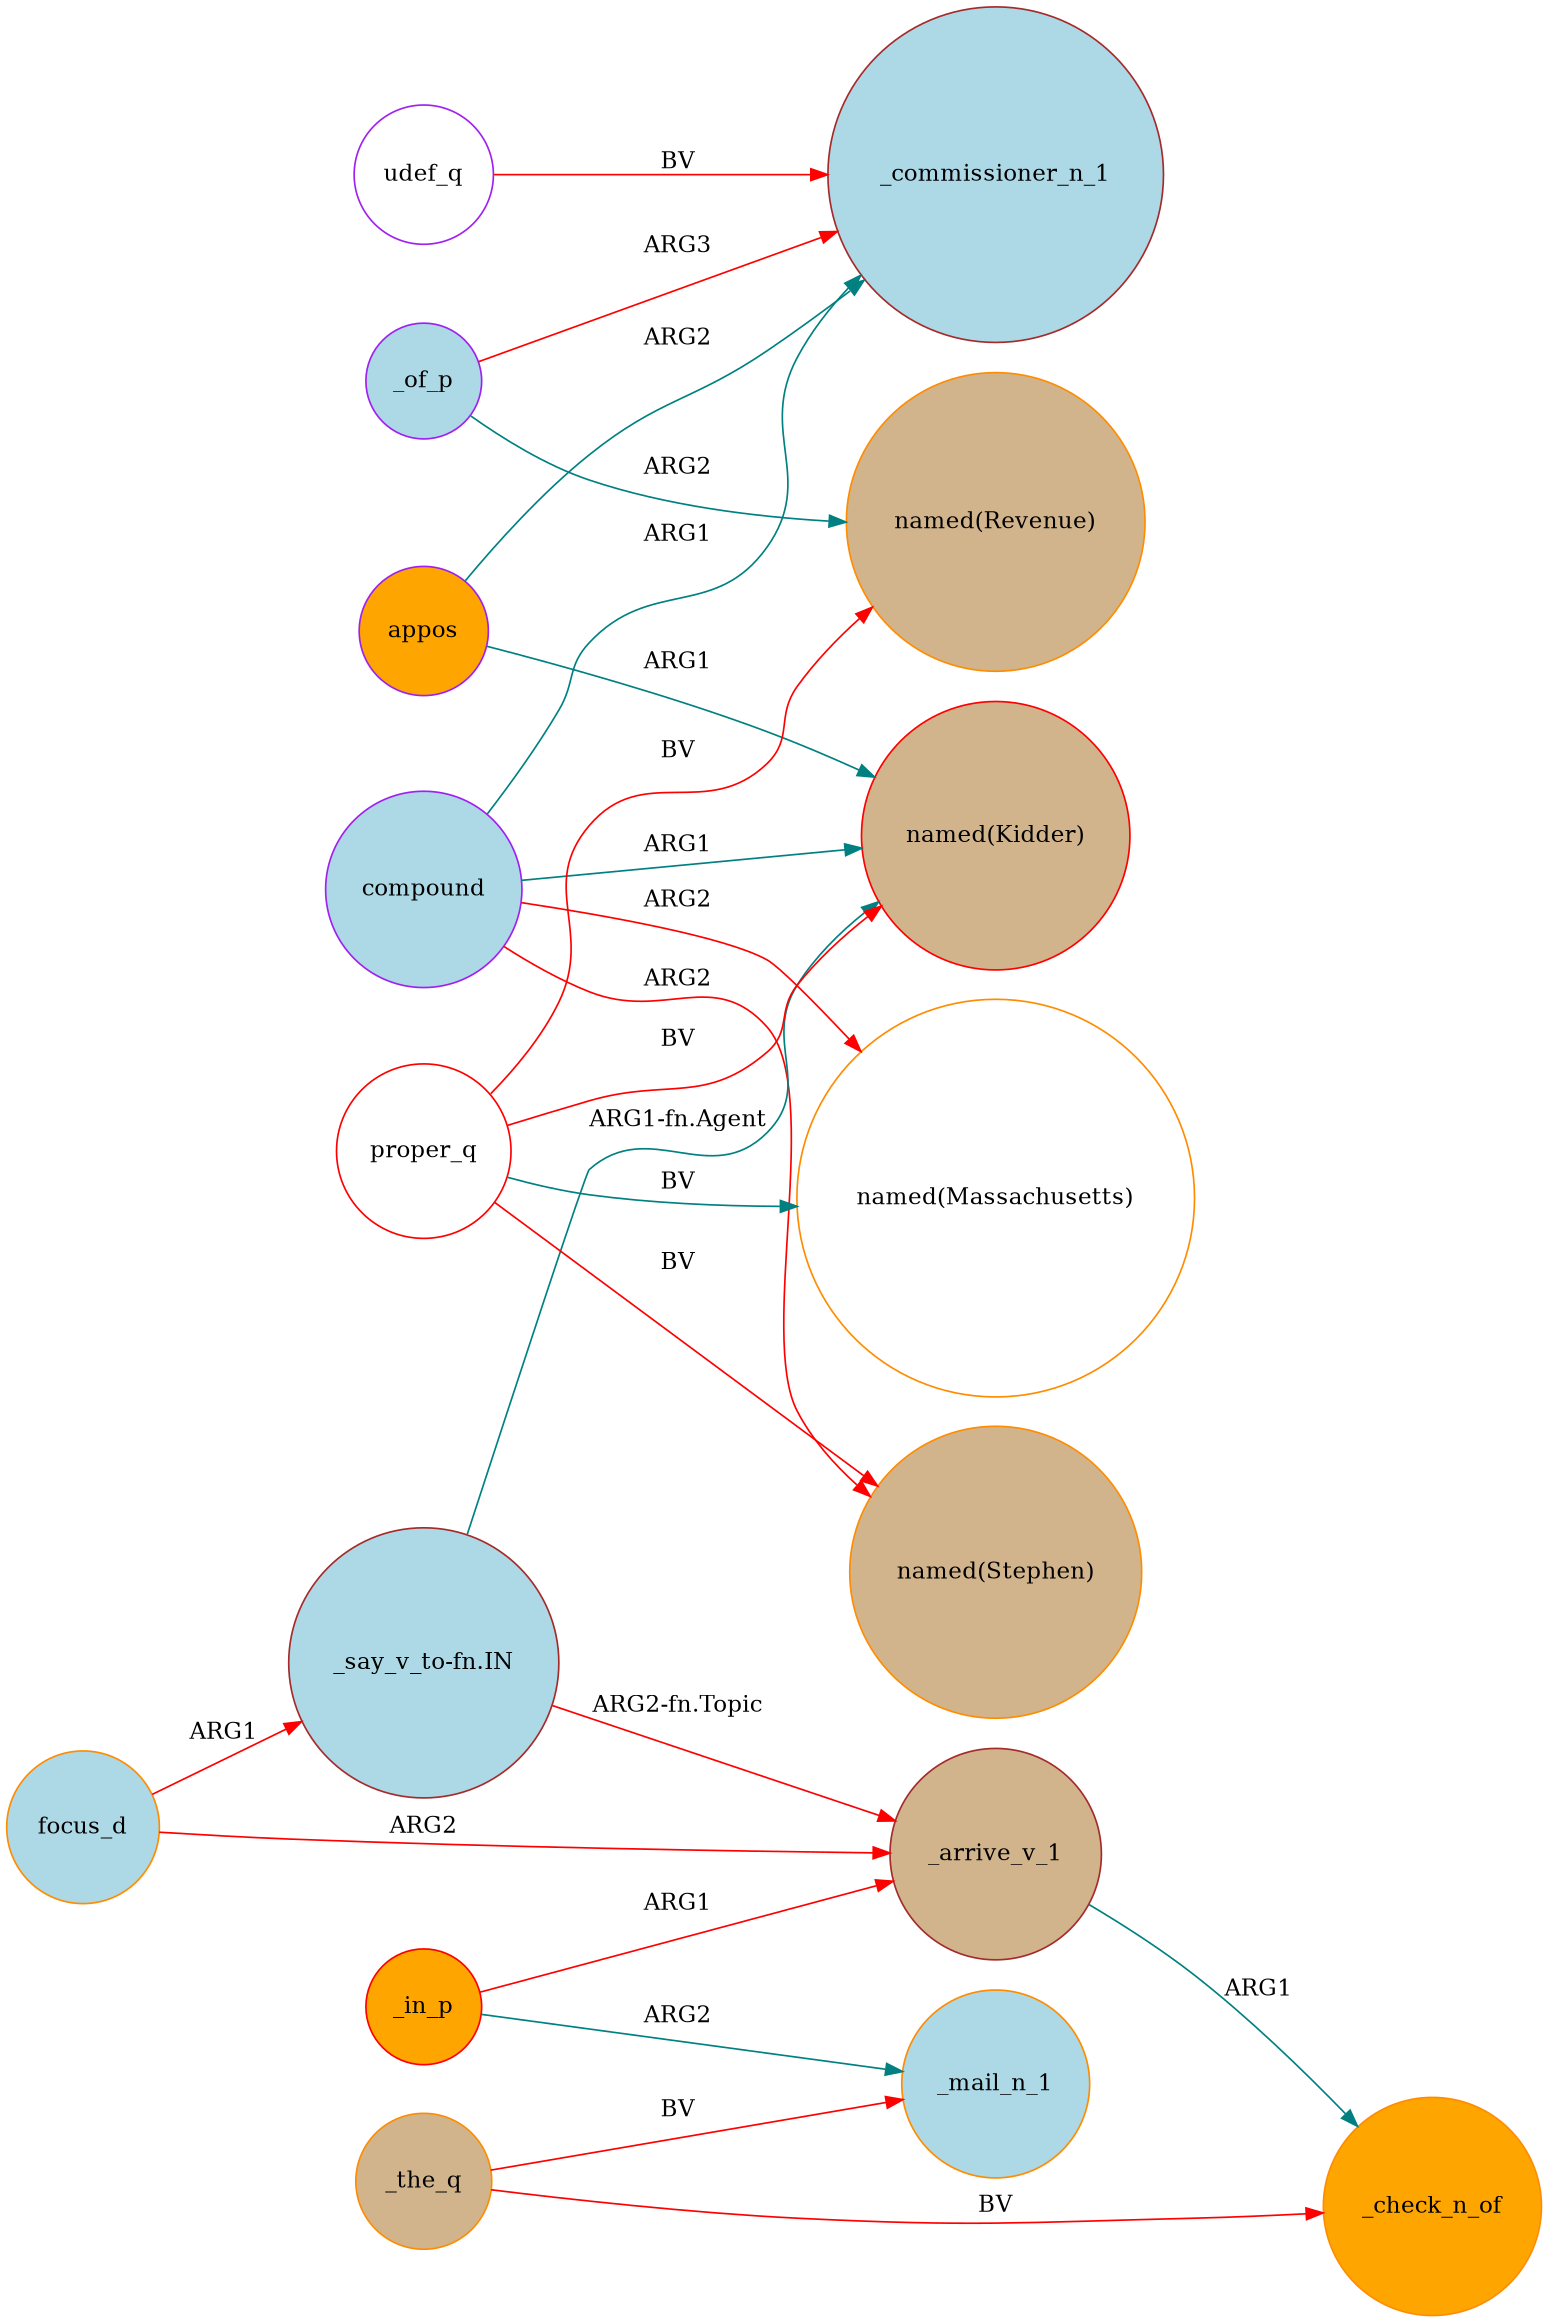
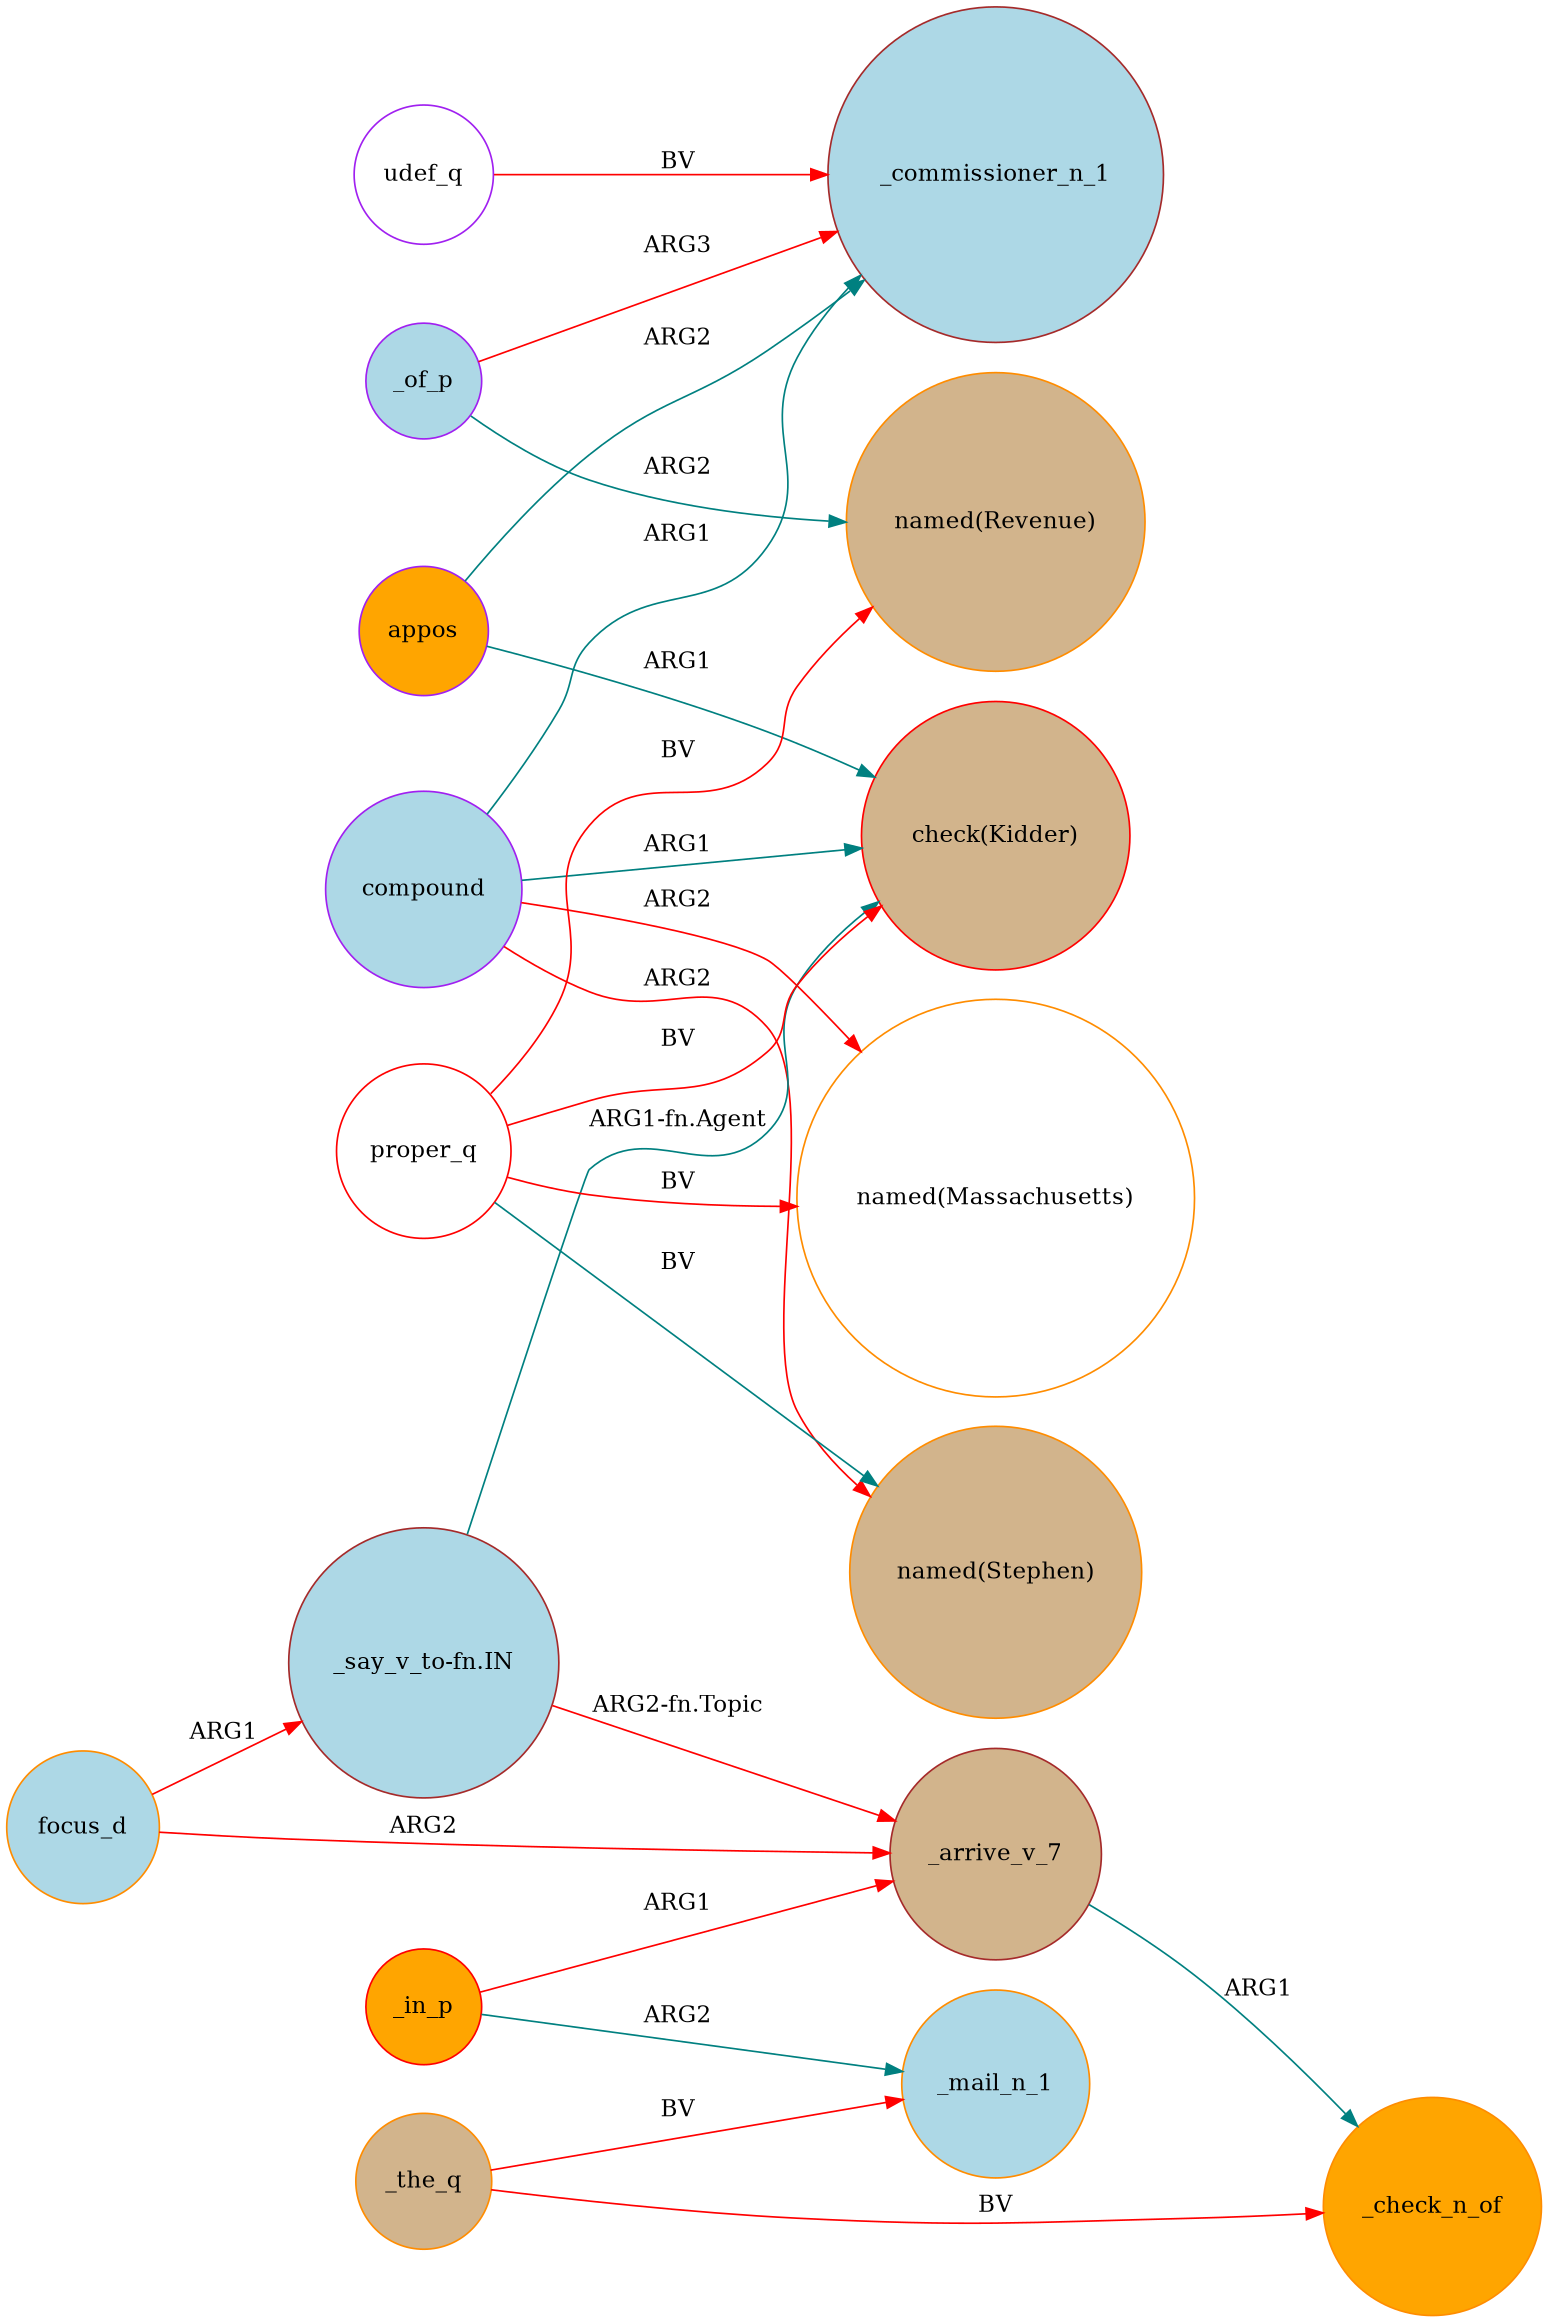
(996, 836) -> (996, 836)
(642, 1201) -> (642, 1201)
(679, 1339) -> (679, 1339)
(996, 1854) -> (996, 1854)
